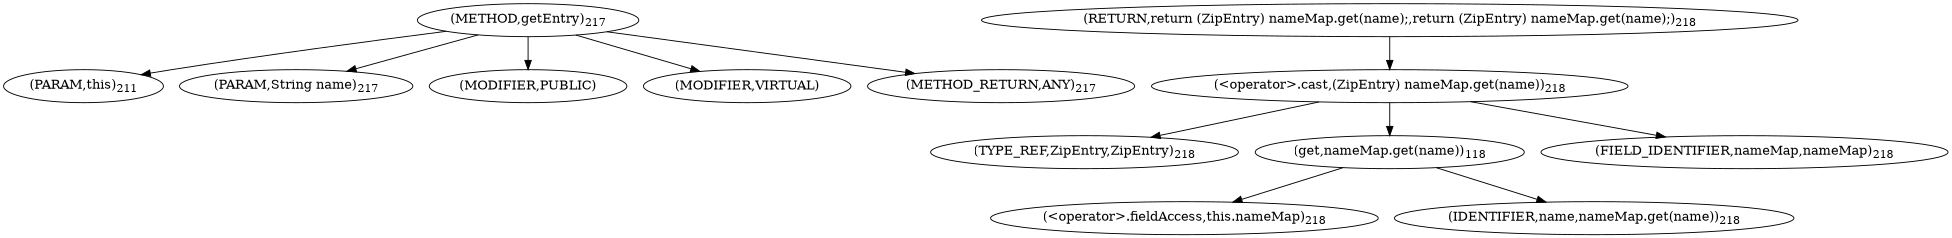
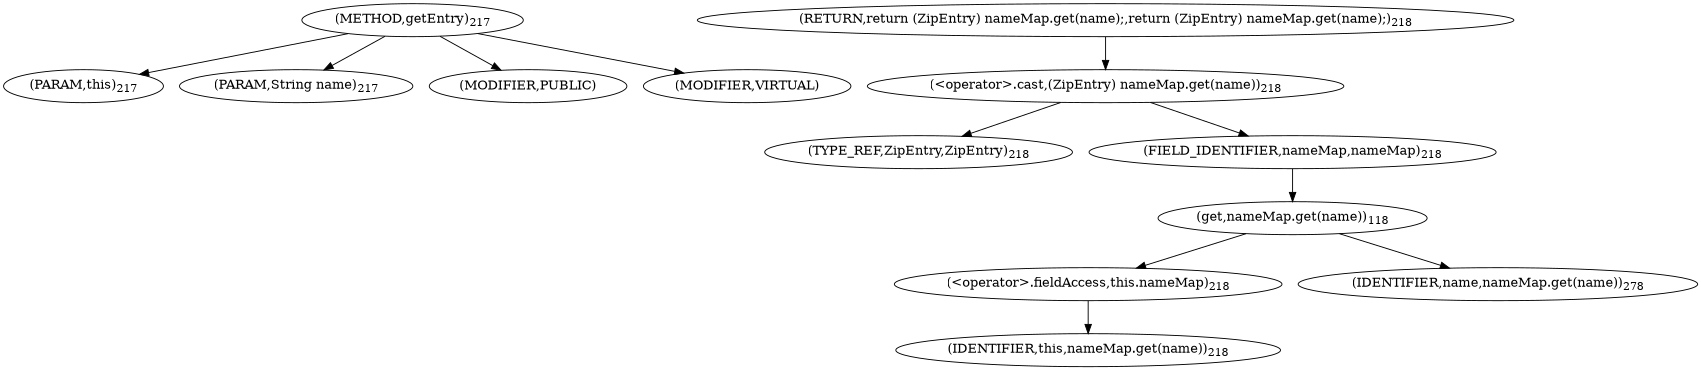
(127, 85) -> (127, 85)
(1001, 86) -> none
(1390, 115) -> (1293, 181)
(1730, 217) -> (1634, 283)
none -> (1088, 350)
